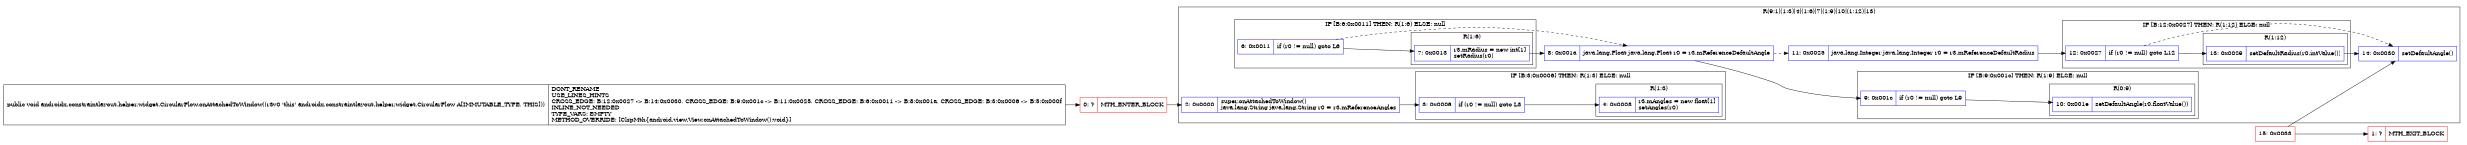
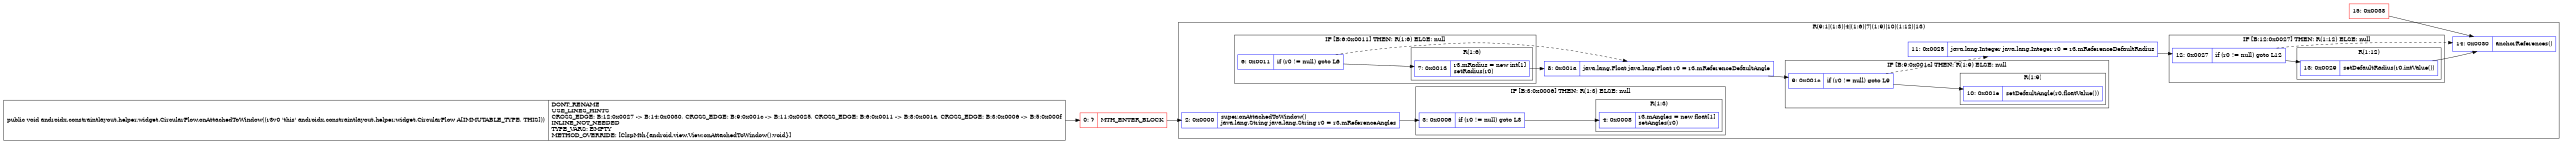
(1779, 53) -> (1935, 65)
(2428, 53) -> (2524, 44)
(2122, 89) -> (2033, 78)
(2408, 134) -> none
